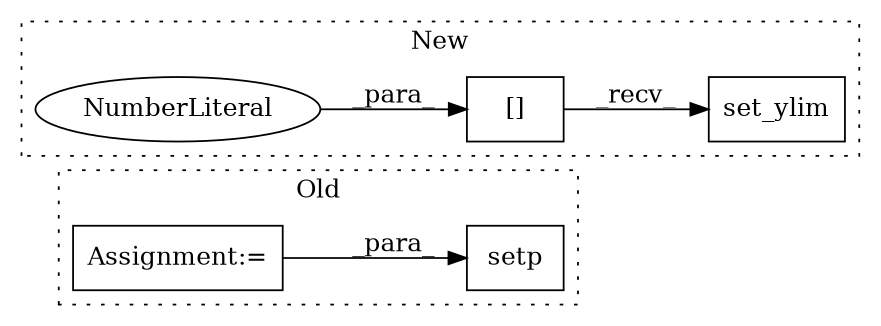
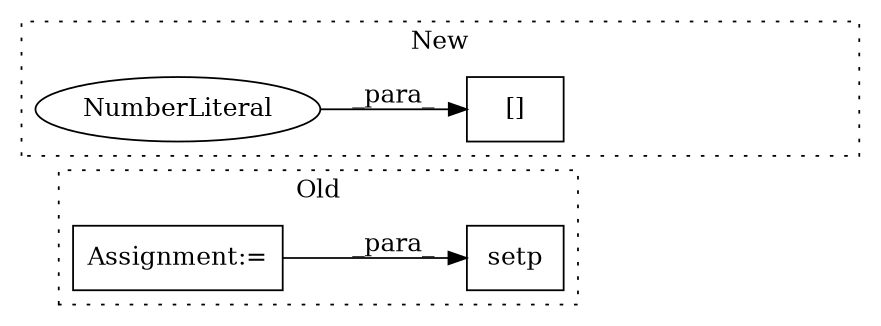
(777, 109) -> none
